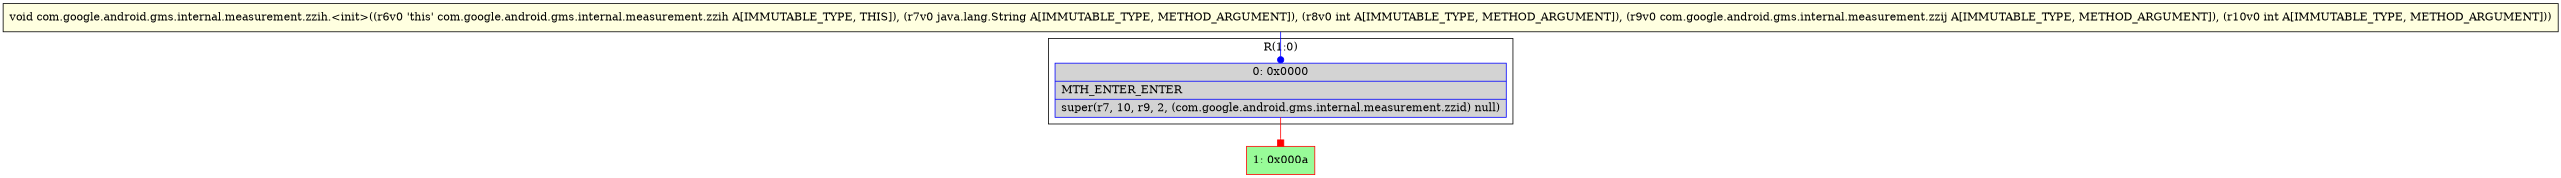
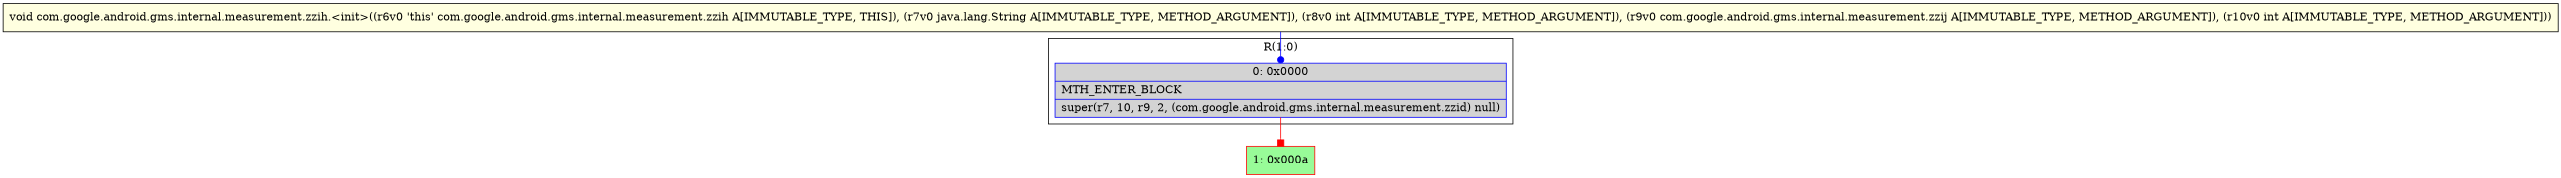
(1122, 90) -> (1122, 90)
